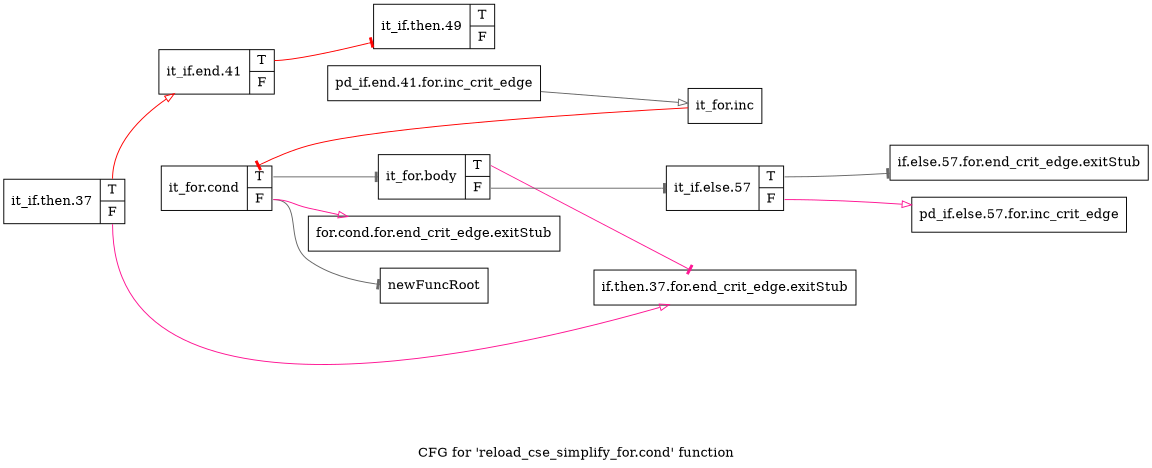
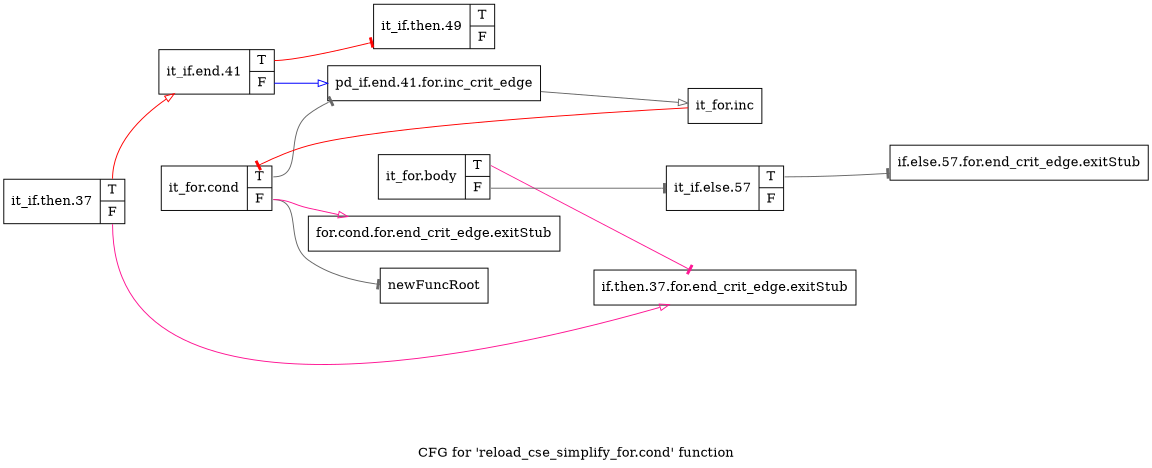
none -> (296, 83)
(323, 177) -> (296, 138)
(1019, 215) -> none
